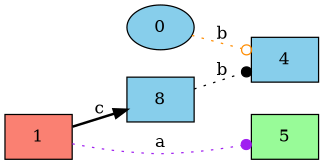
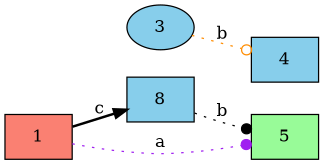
(161, 27) -> (161, 27)
(218, 81) -> (218, 121)
